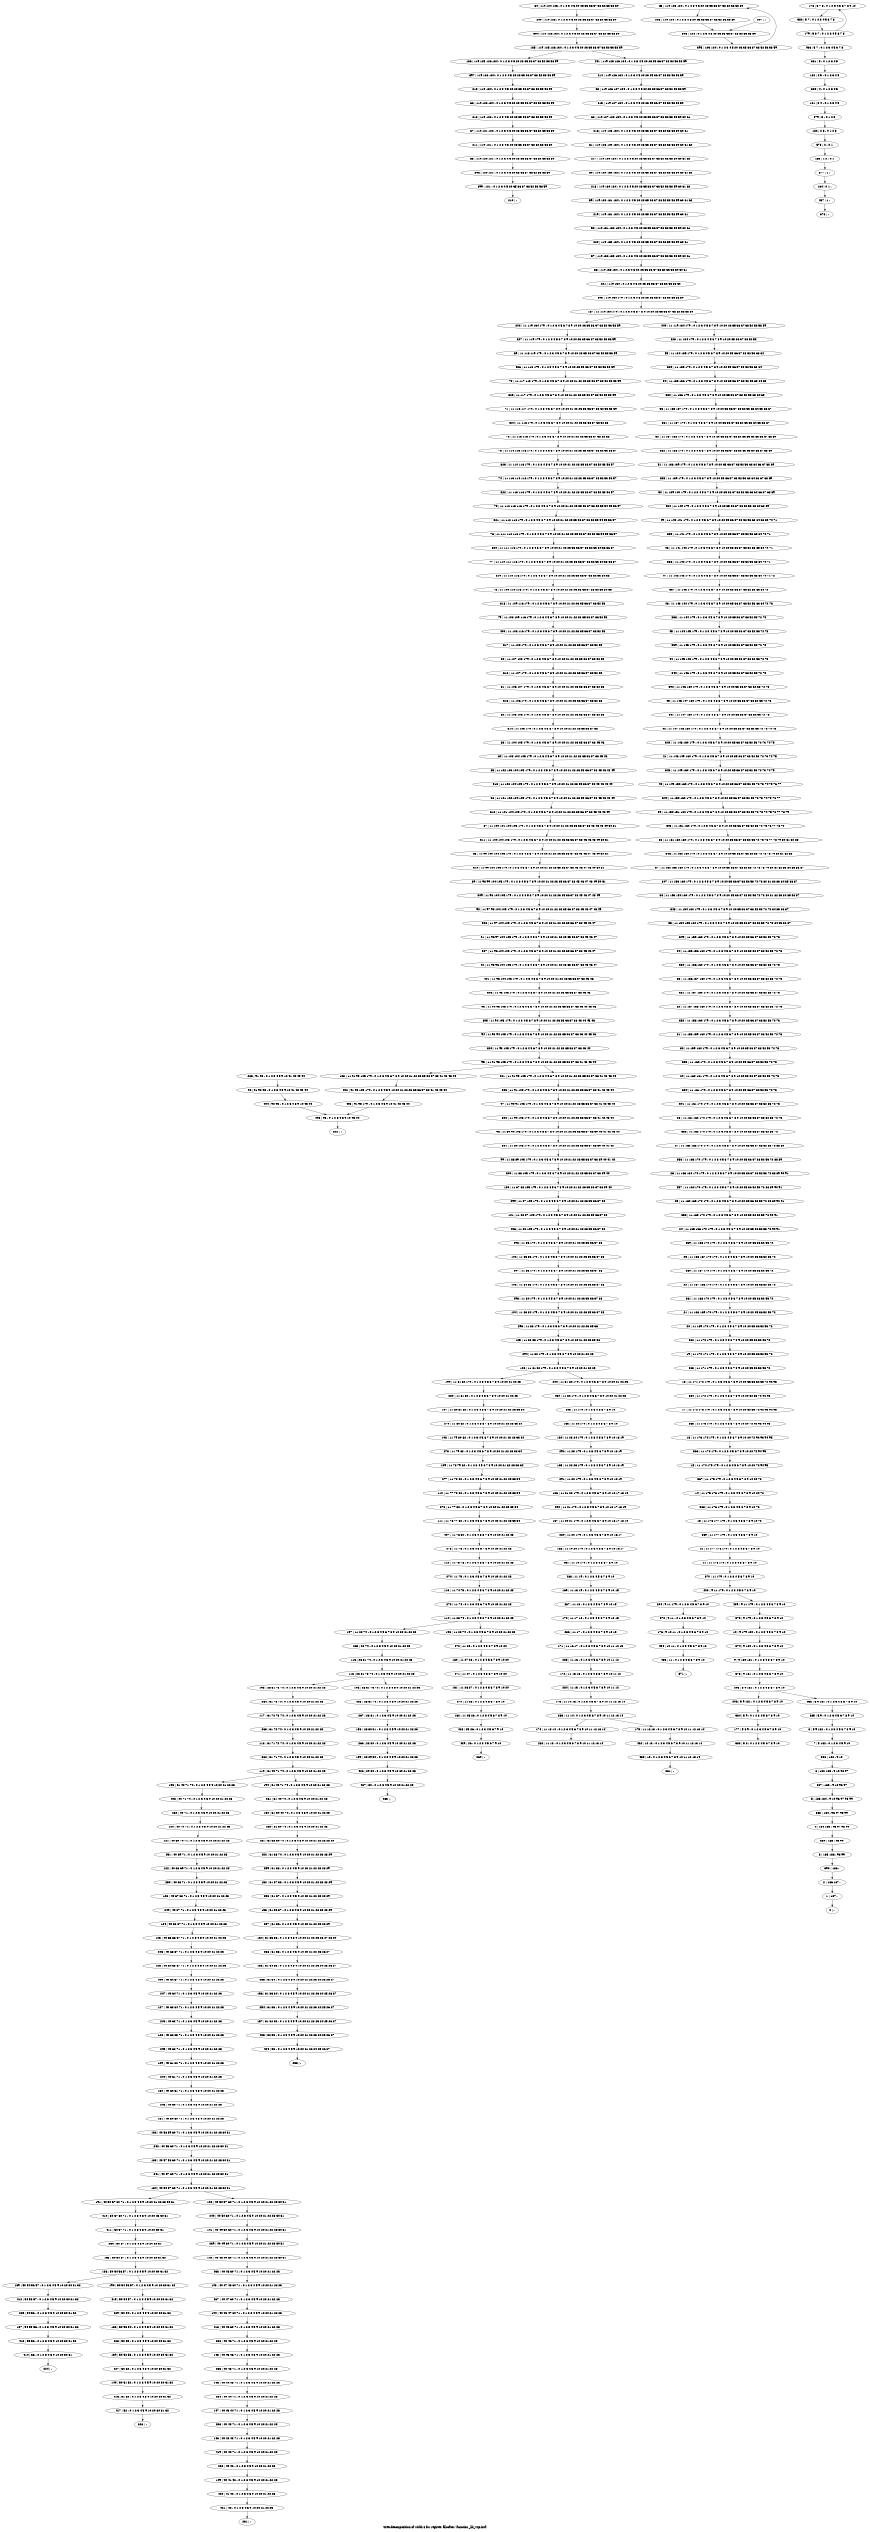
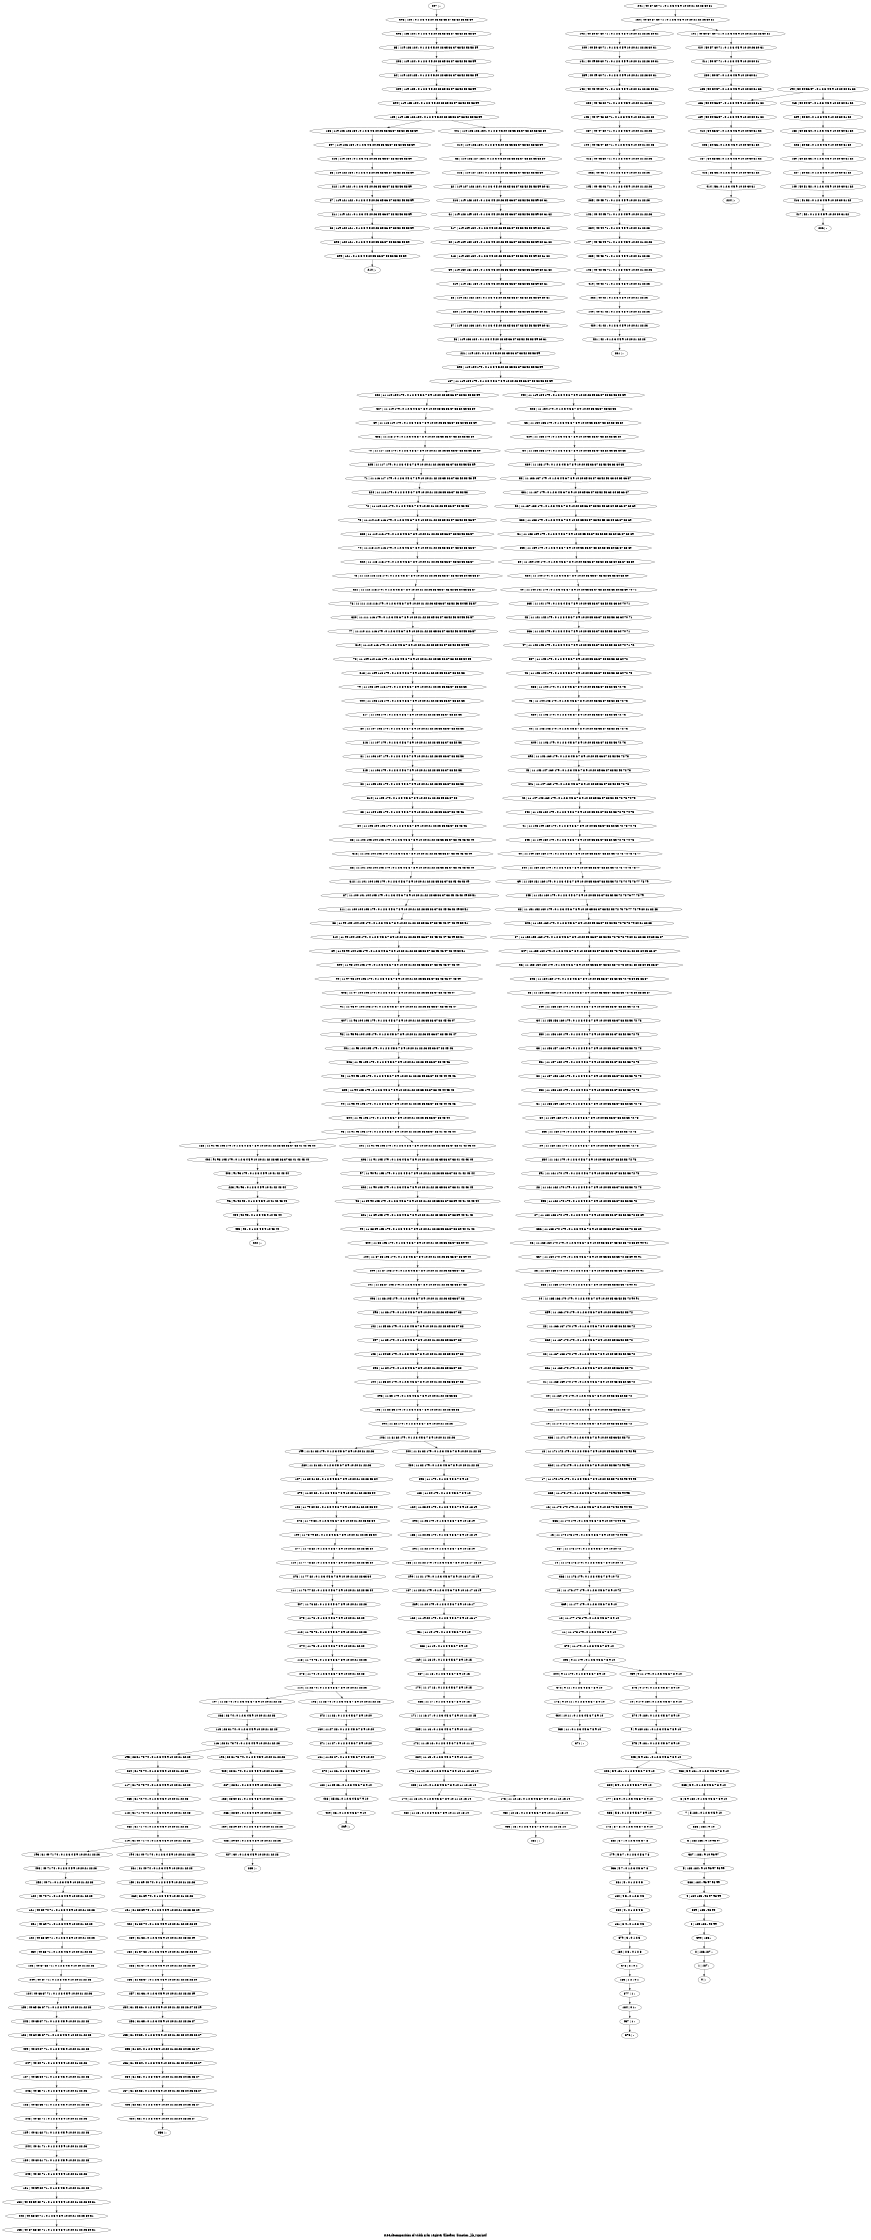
(846, 22) -> (630, 1819)
(706, 26) -> (437, 68)
(359, 1111) -> (258, 1180)
(191, 2166) -> none
(139, 2278) -> (778, 96)
